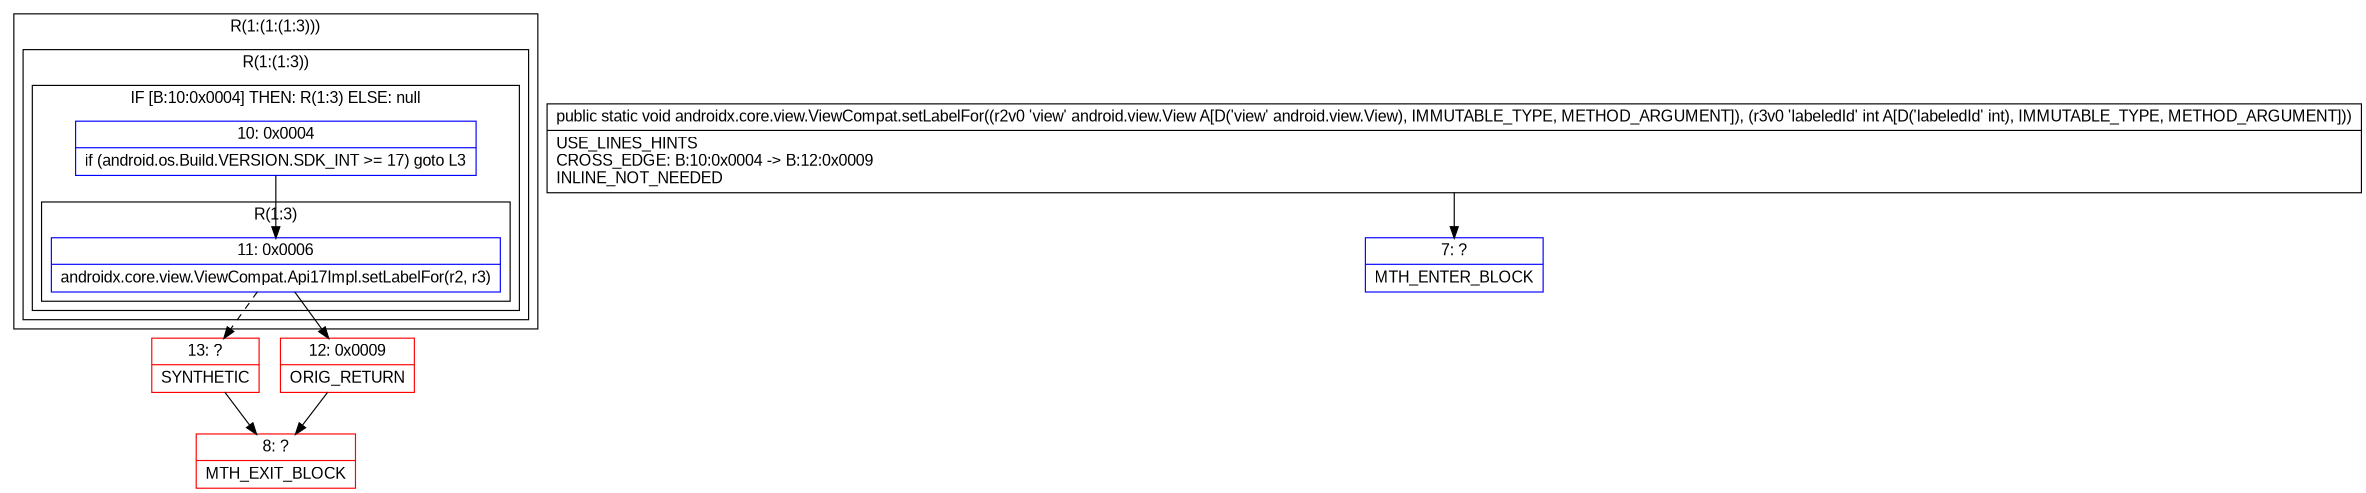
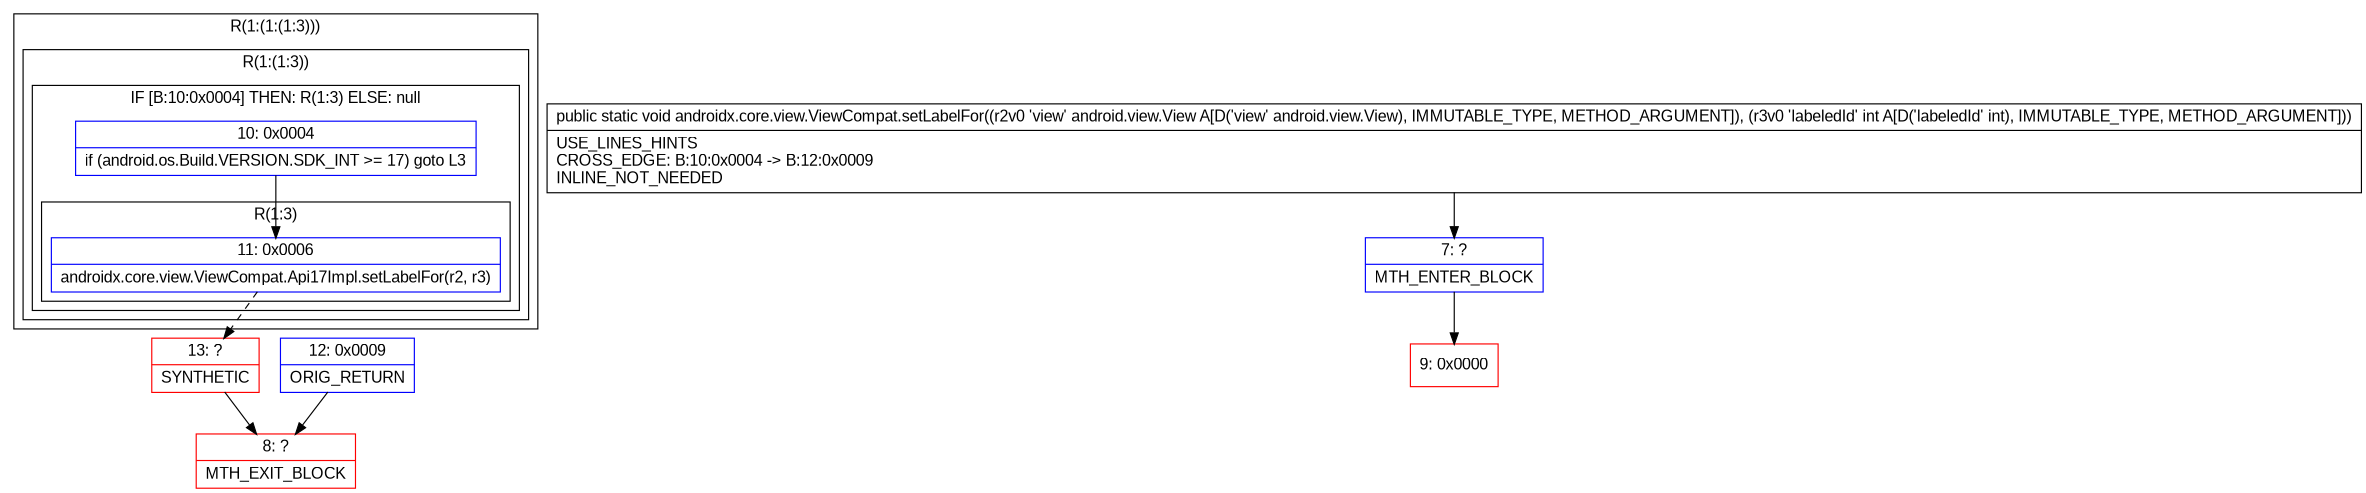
(308, 310) -> none
(347, 365) -> (347, 365)
none -> (1454, 365)
